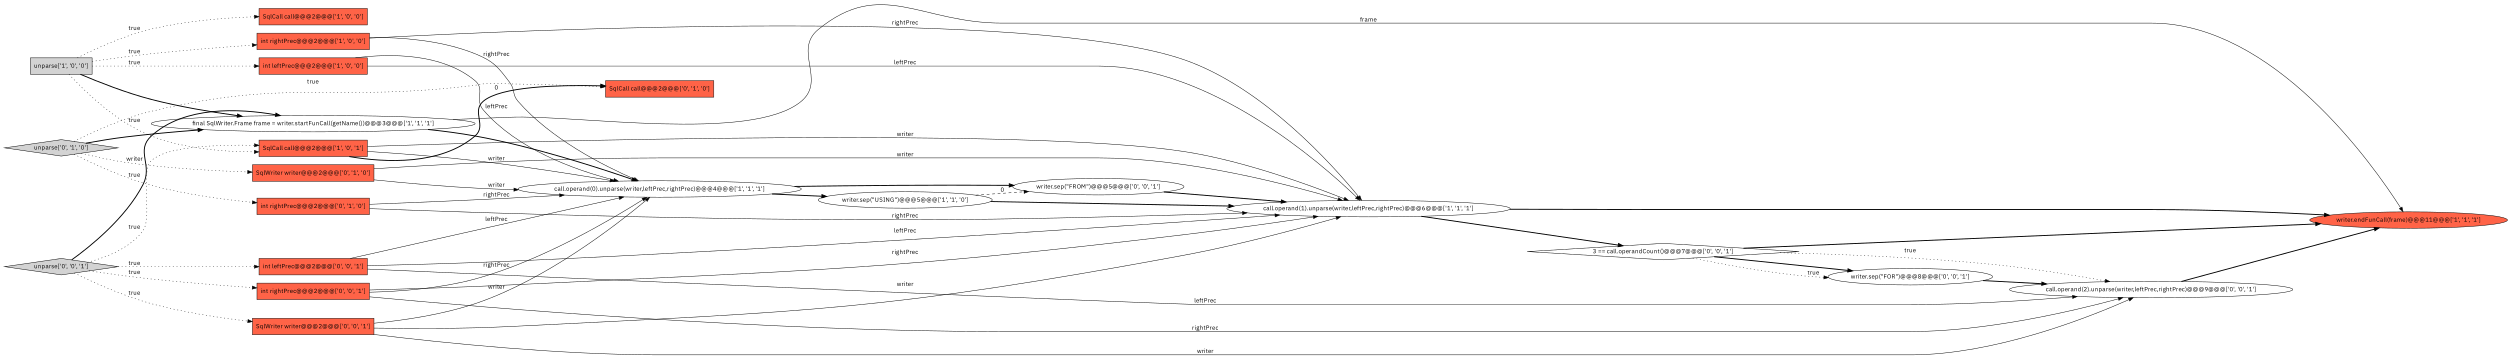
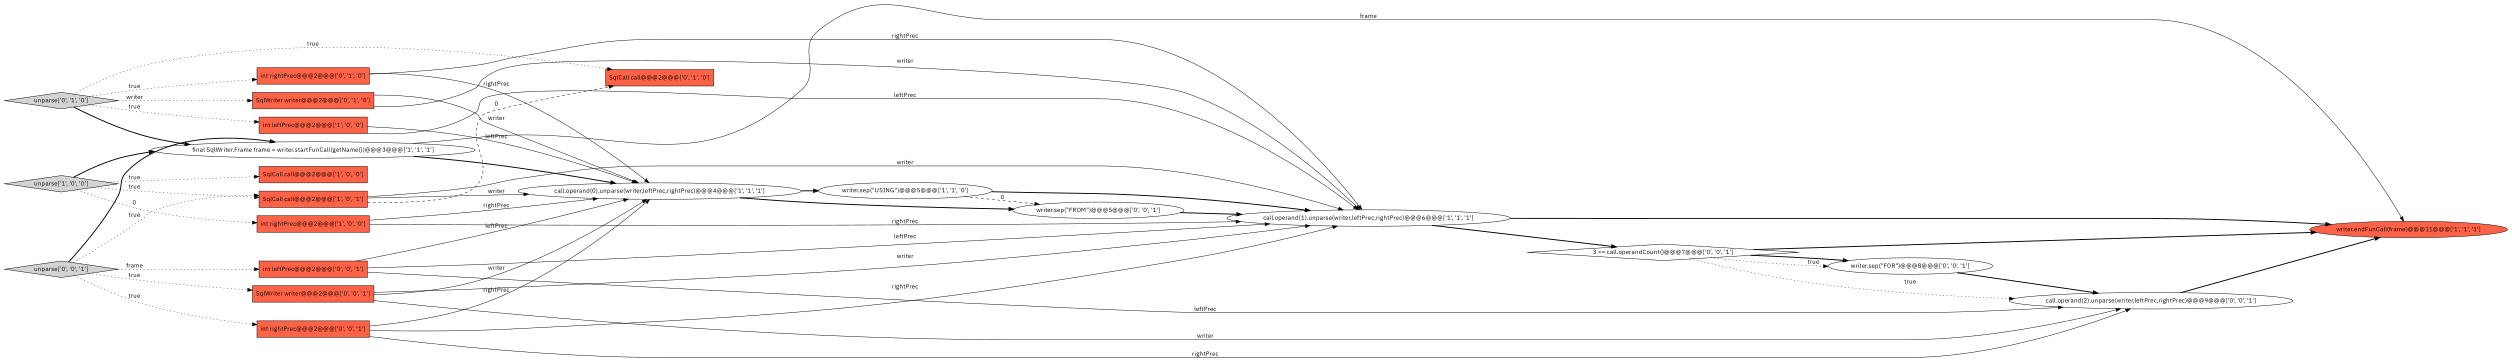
(135, 52) -> (135, 203)
(61, 66) -> (61, 184)
(173, 66) -> (172, 115)
(480, 124) -> (477, 142)
(135, 263) -> (135, 266)
